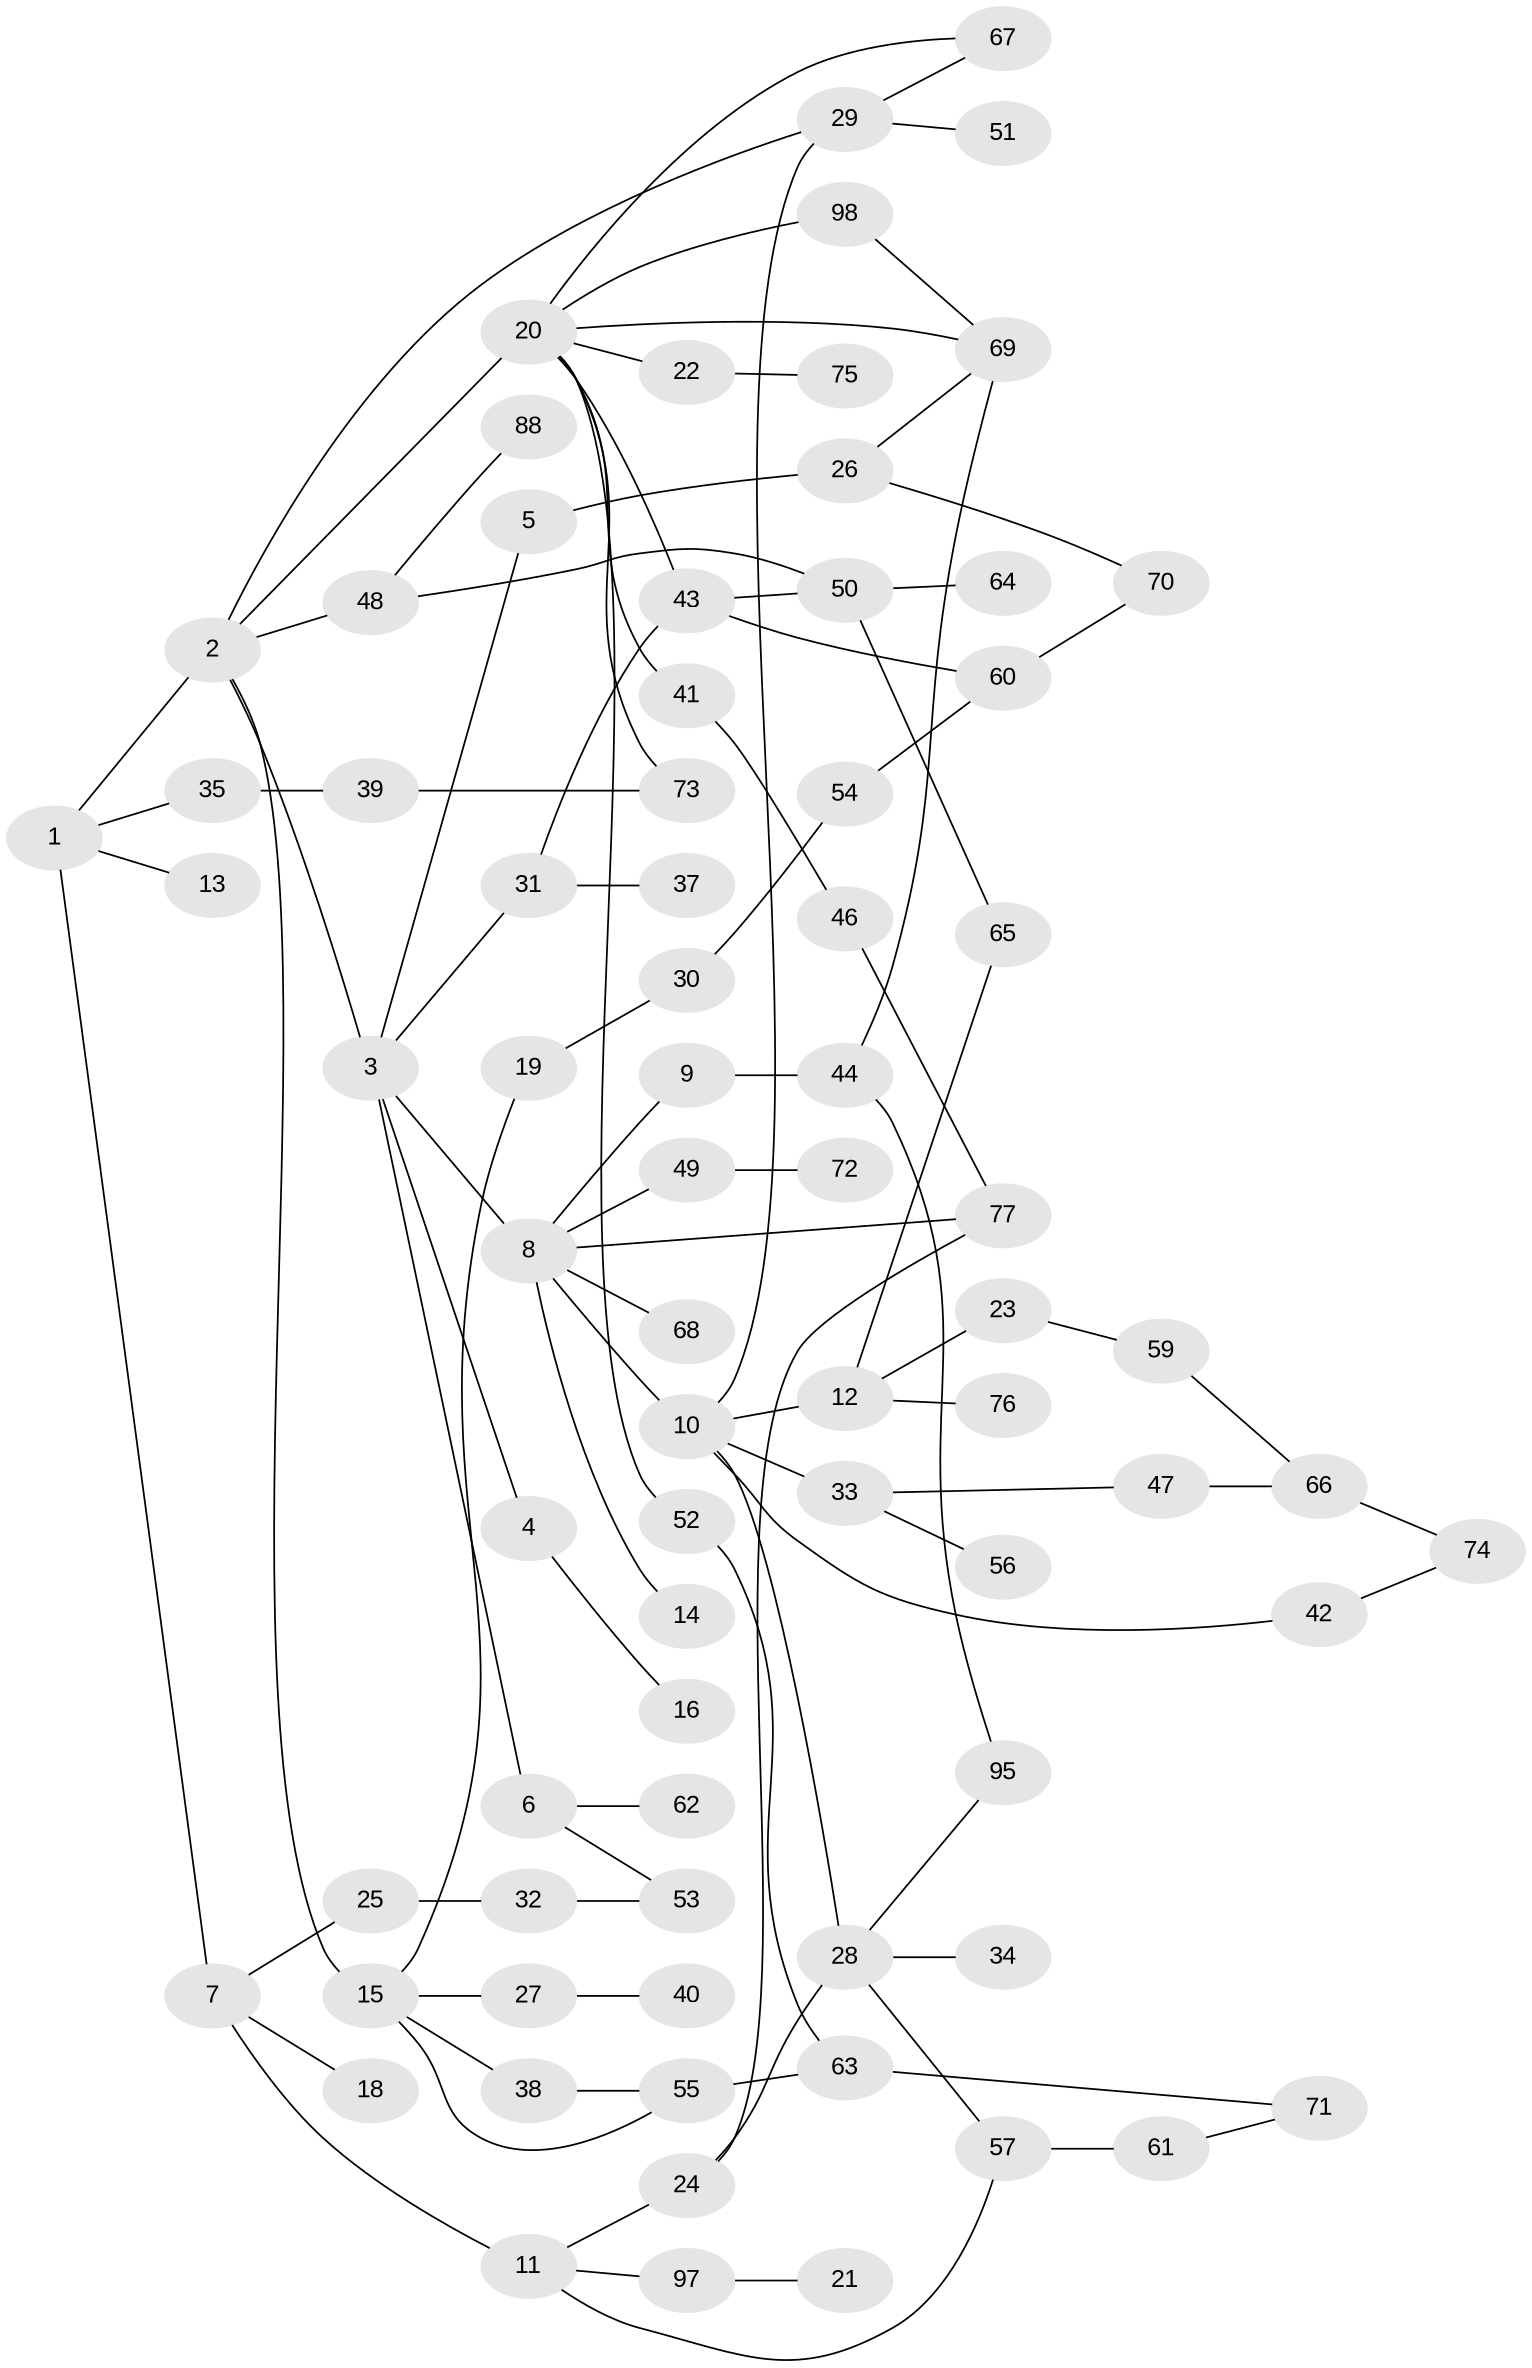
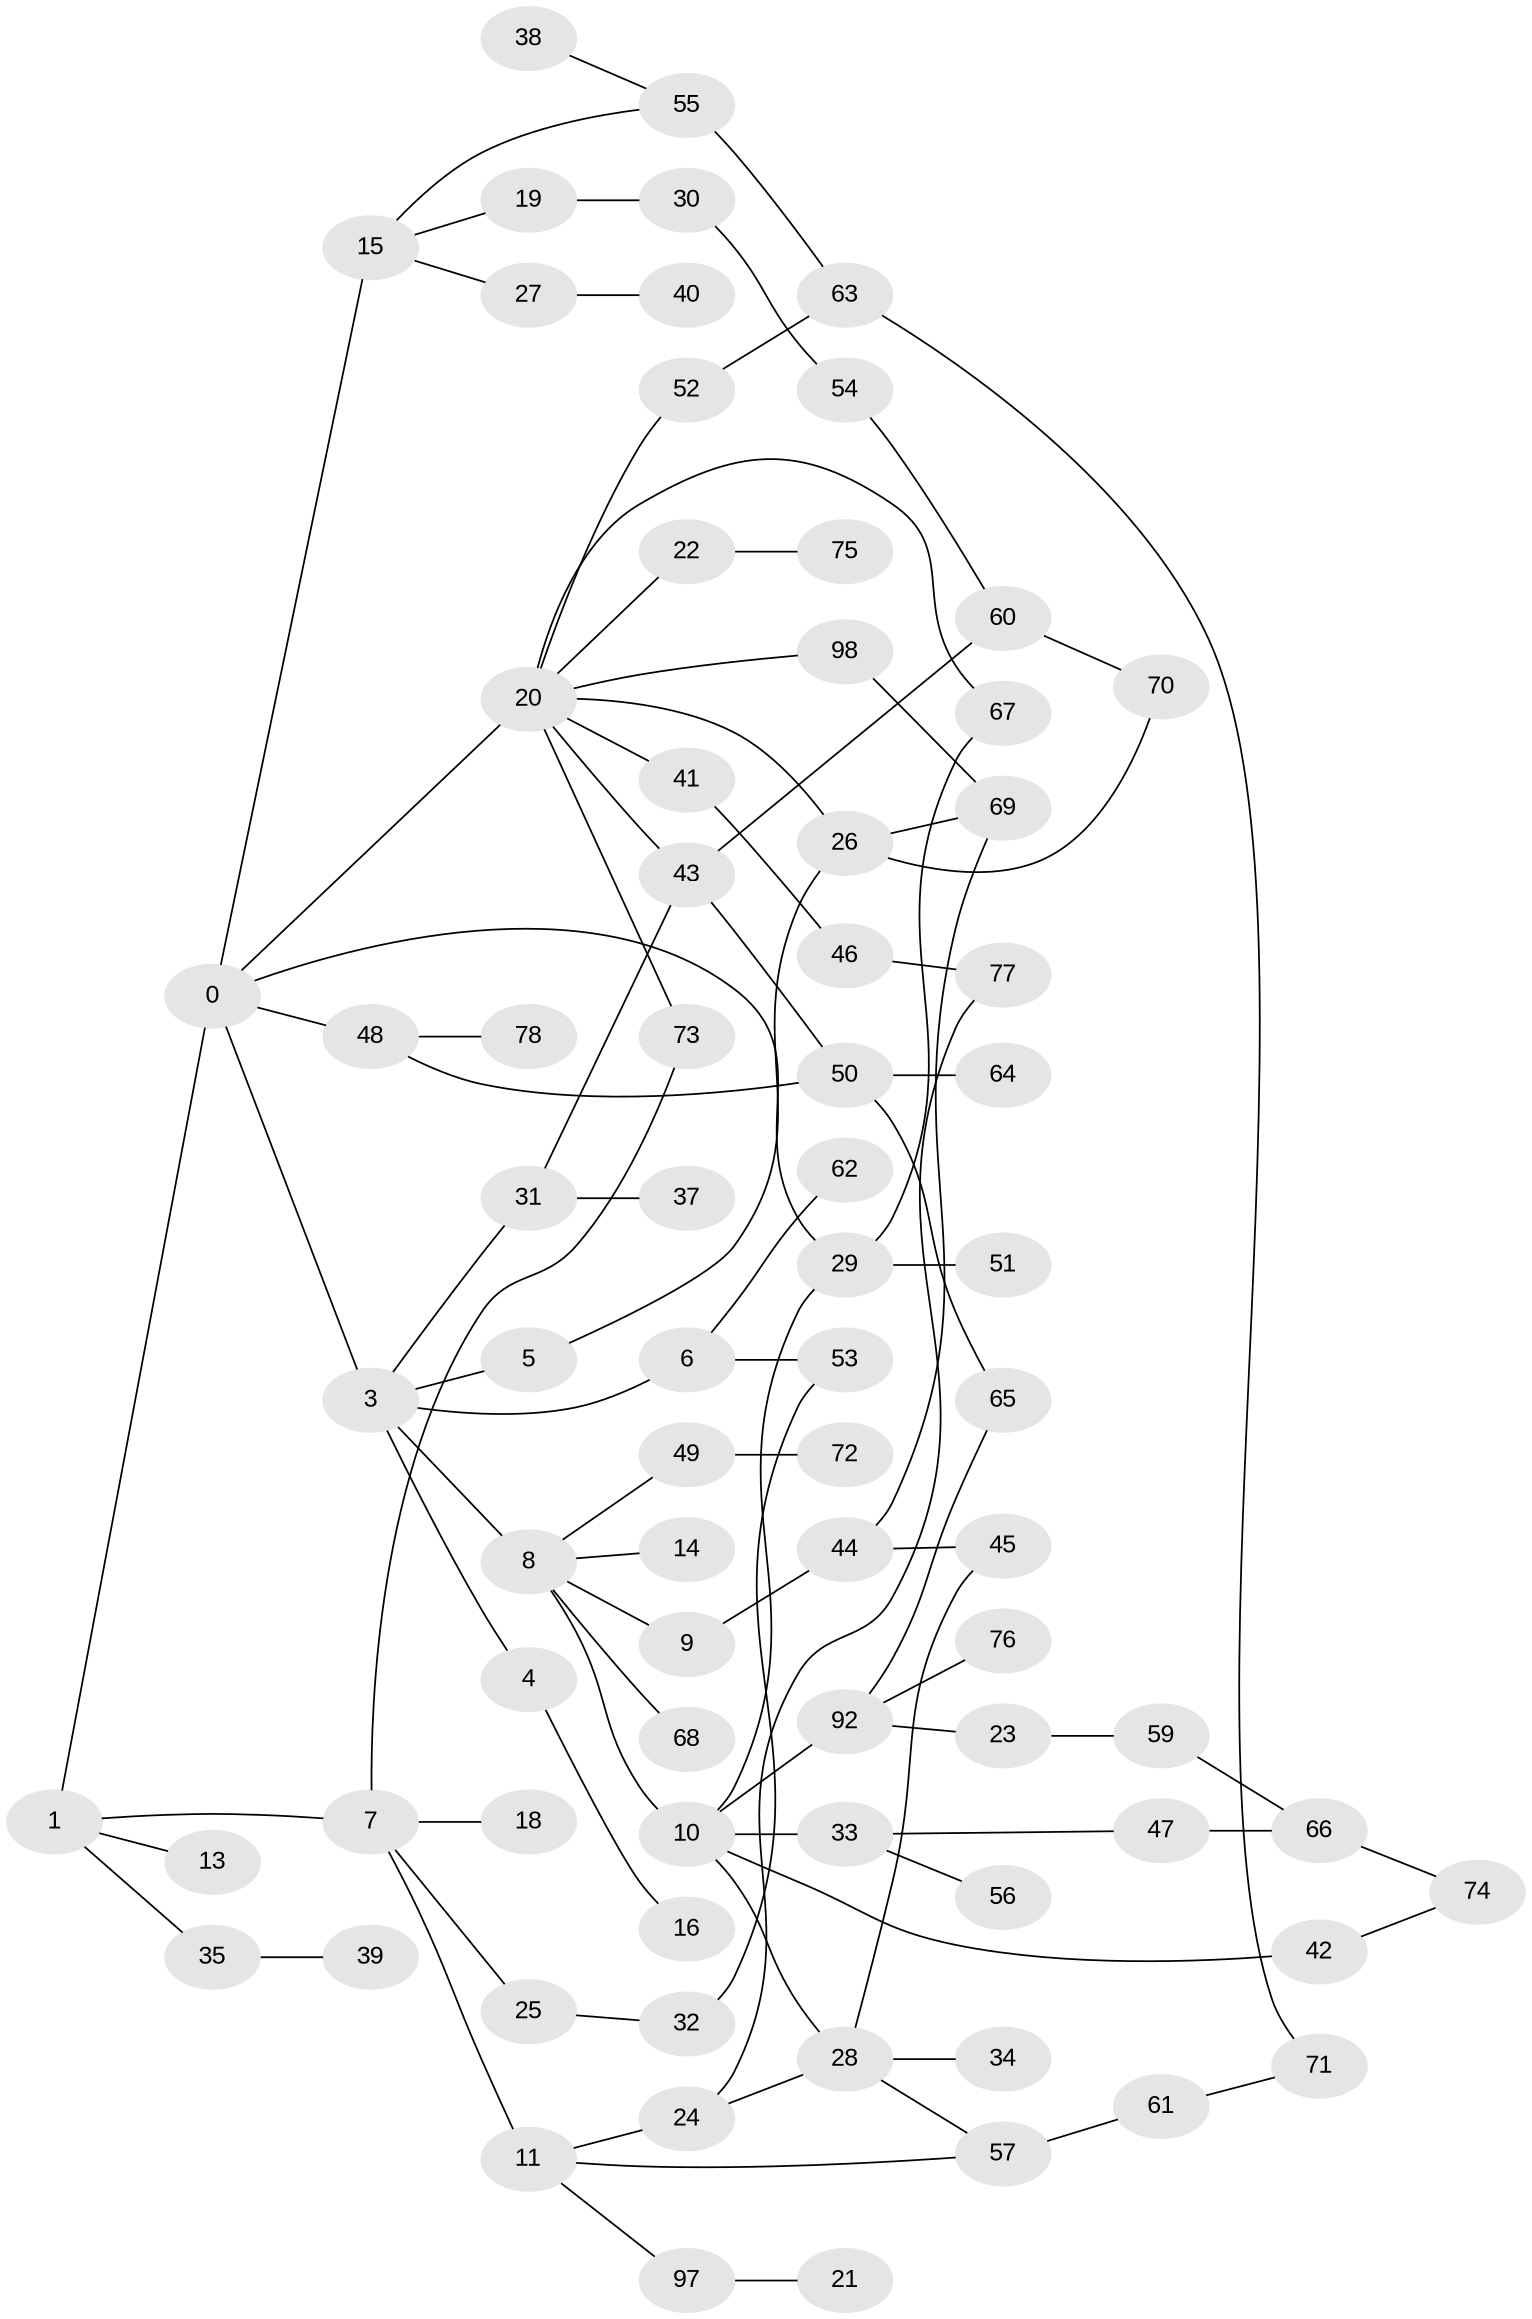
(777, 322) -> (716, 724)
(529, 427) -> (529, 1037)
(213, 650) -> (213, 996)
(529, 791) -> (426, 1428)
(747, 1235) -> none
(845, 1399) -> (845, 1722)
(1003, 1773) -> (1003, 1546)
(450, 2043) -> none
